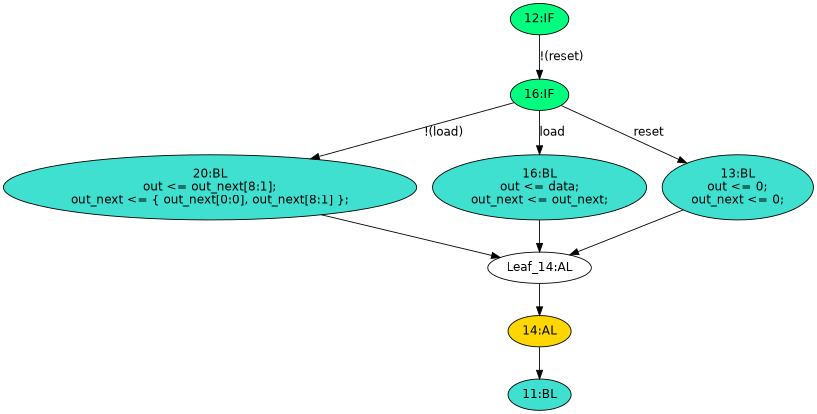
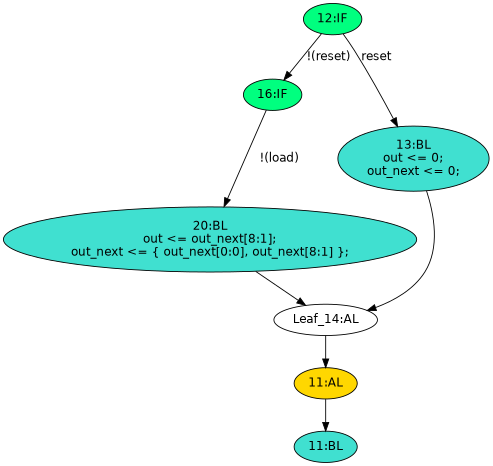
(620, 132) -> (370, 76)
(540, 187) -> none
(540, 331) -> (326, 383)
